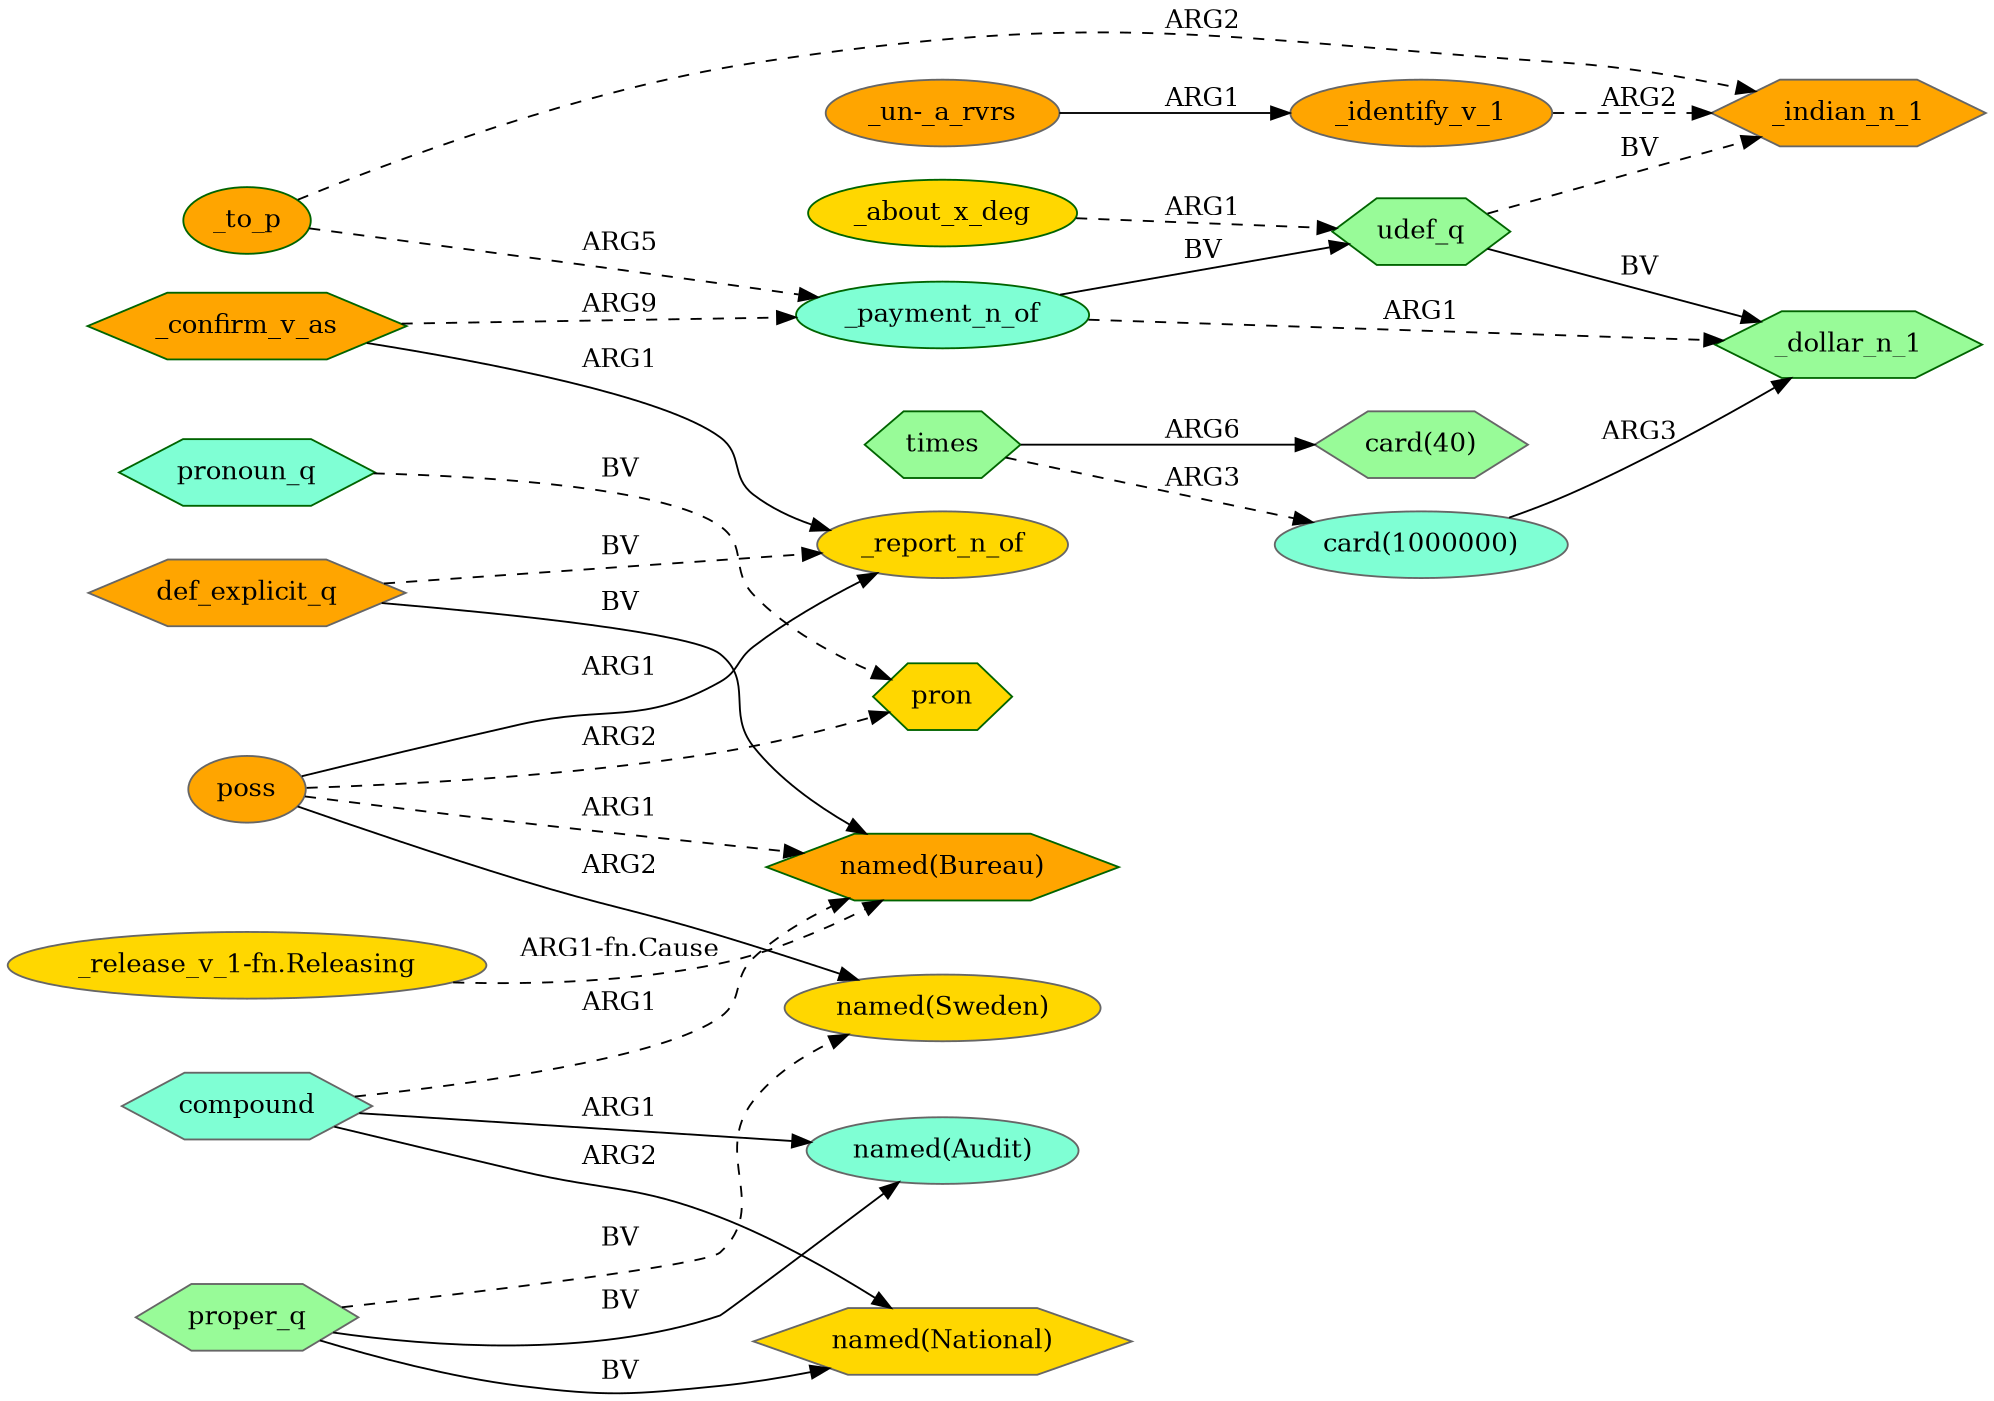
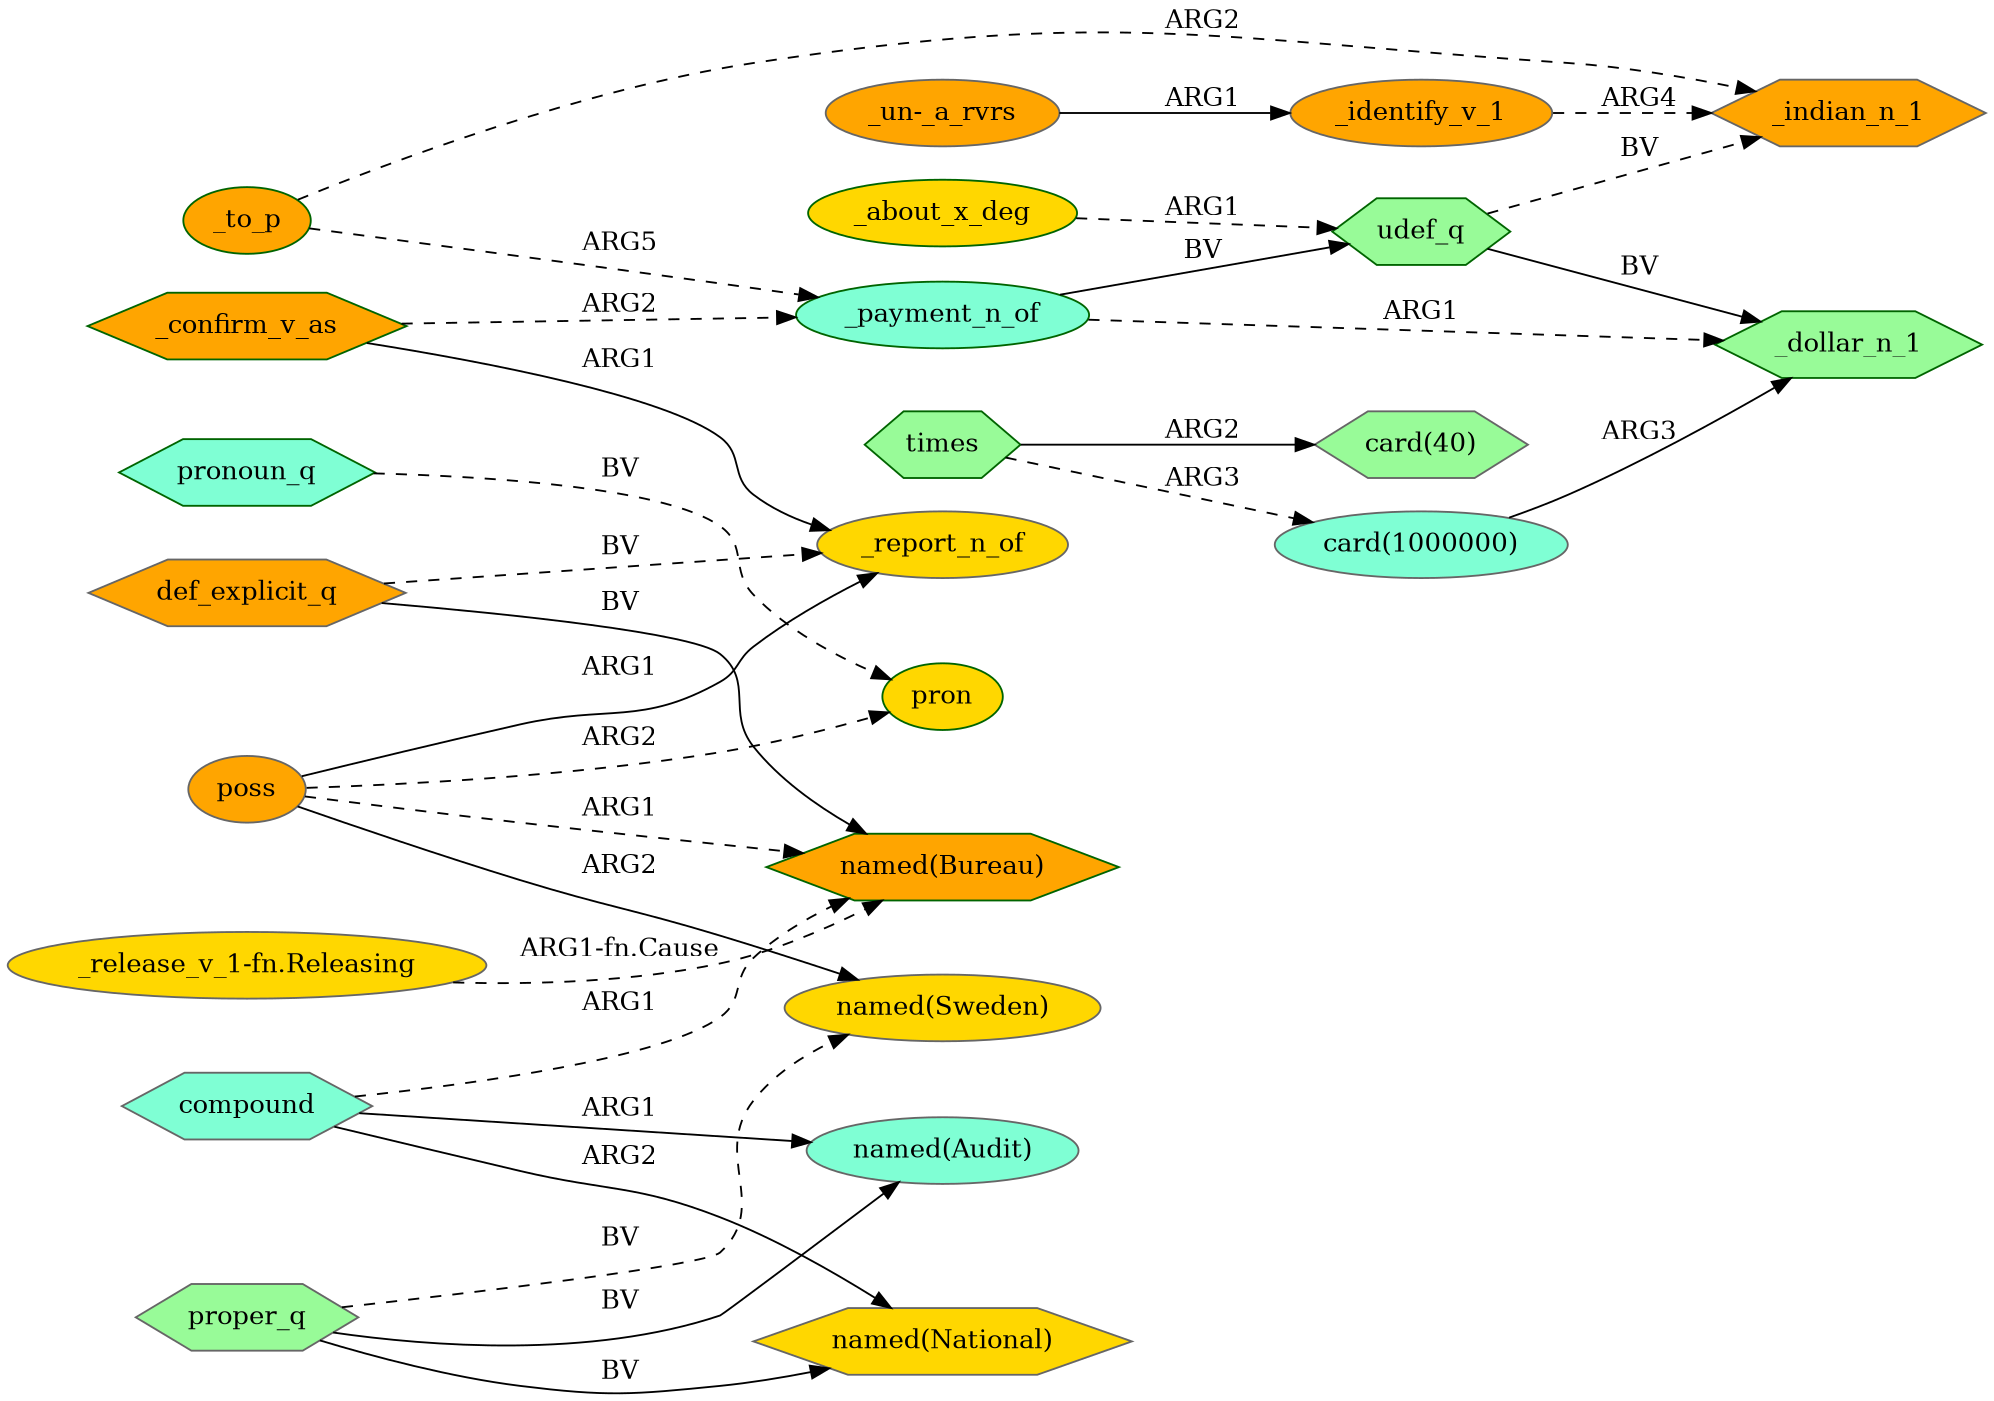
(1640, 99) -> (1640, 99)
(620, 305) -> (620, 305)
(1203, 431) -> (1203, 431)
(943, 697) -> (943, 697)
